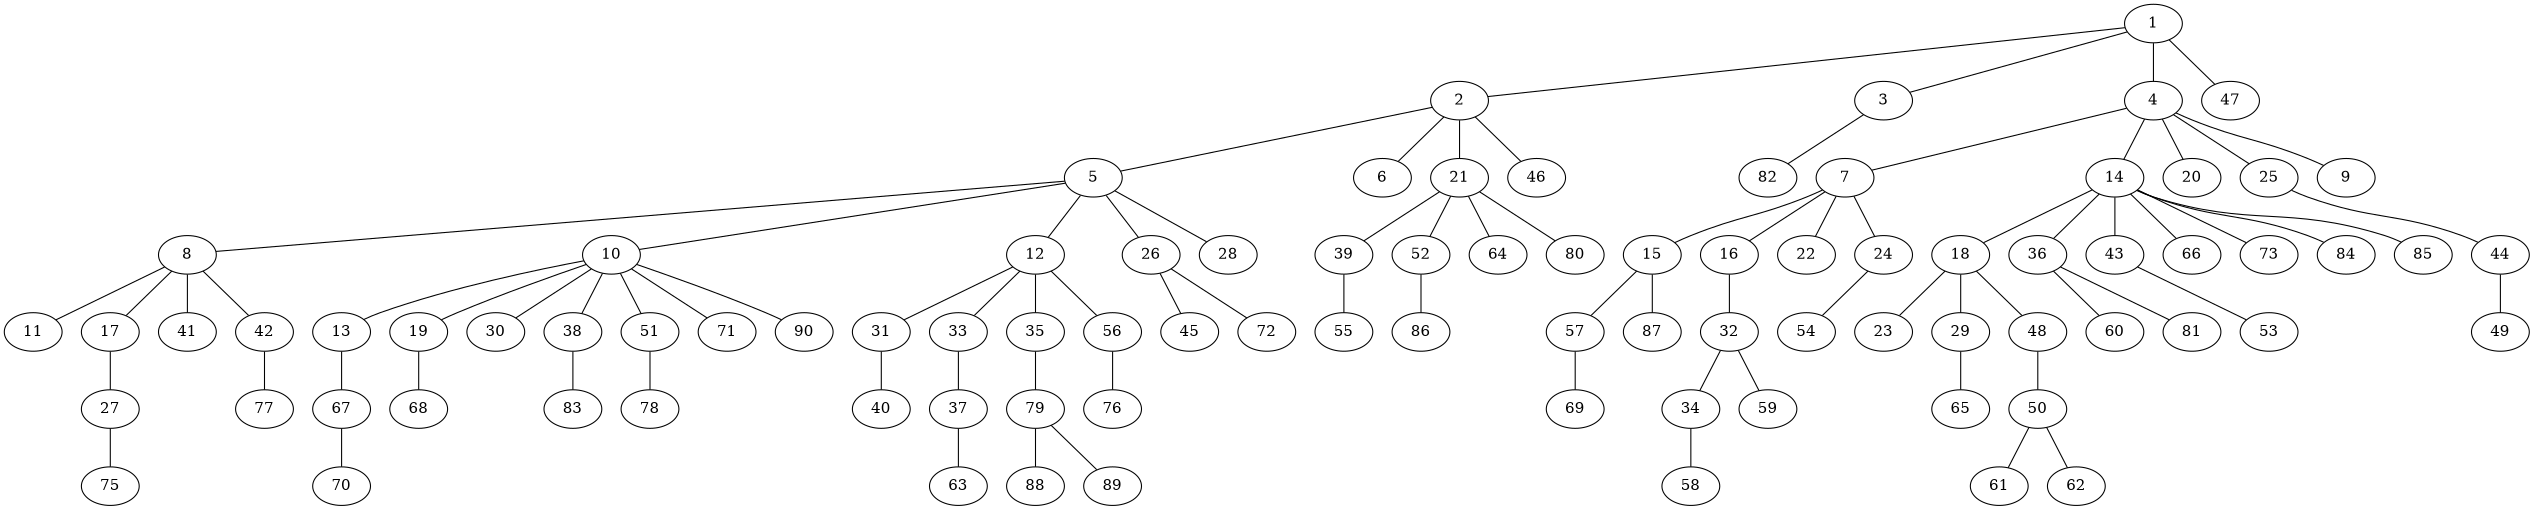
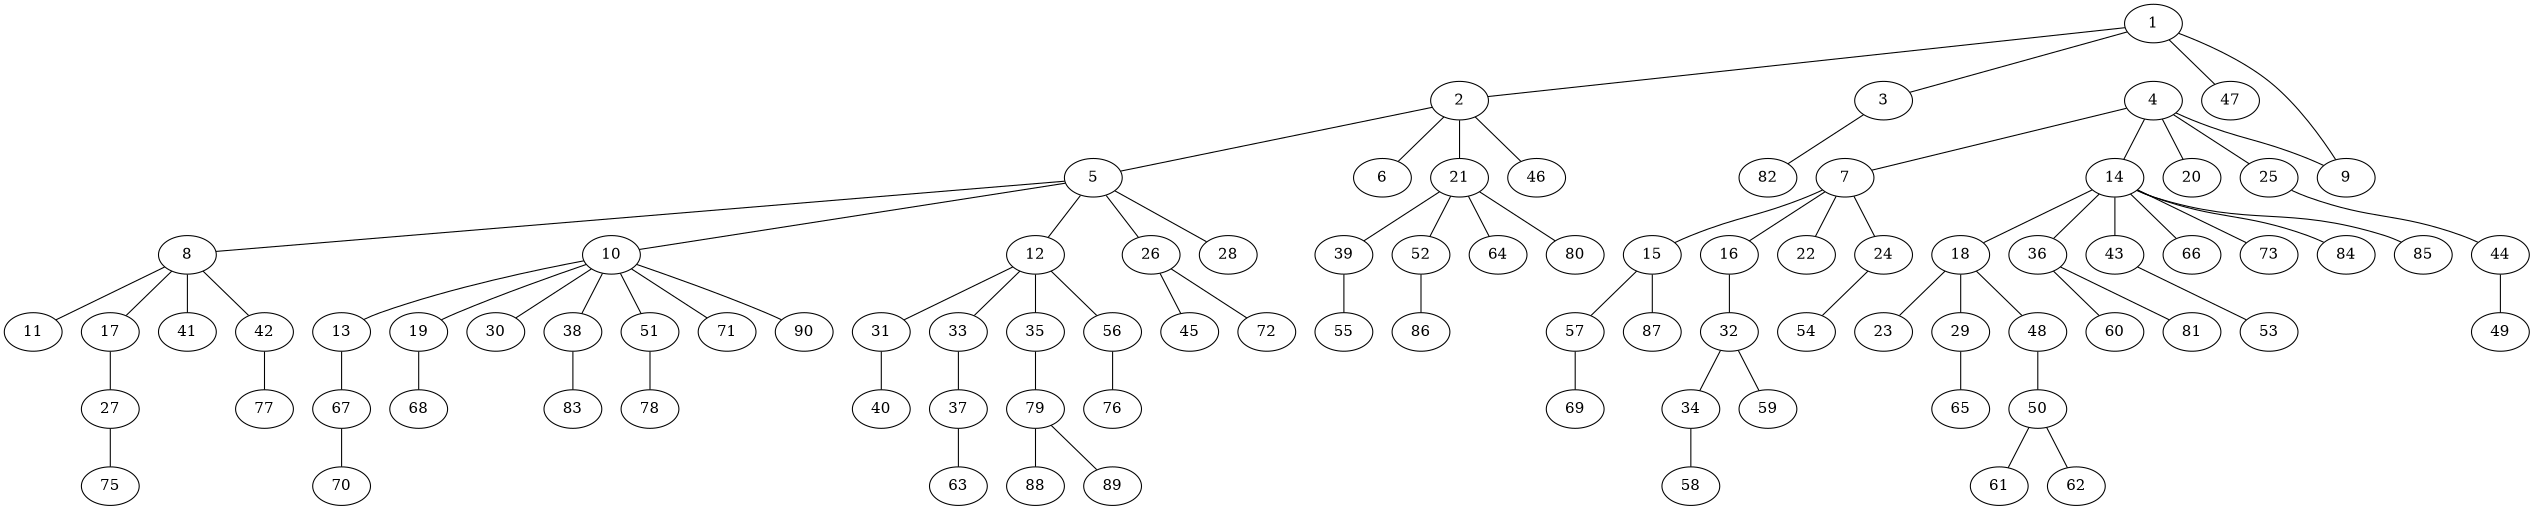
(2153, 62) -> (2269, 82)
